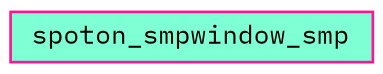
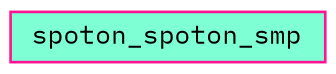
(192, 37) -> (168, 37)
